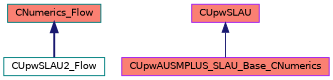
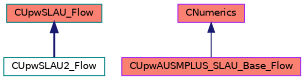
(54, 13) -> (54, 13)
(225, 13) -> (211, 13)
(225, 67) -> (211, 67)
